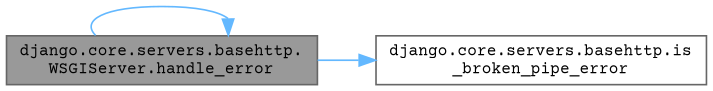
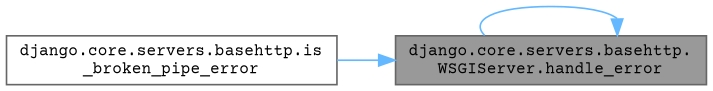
(338, 60) -> (358, 60)
